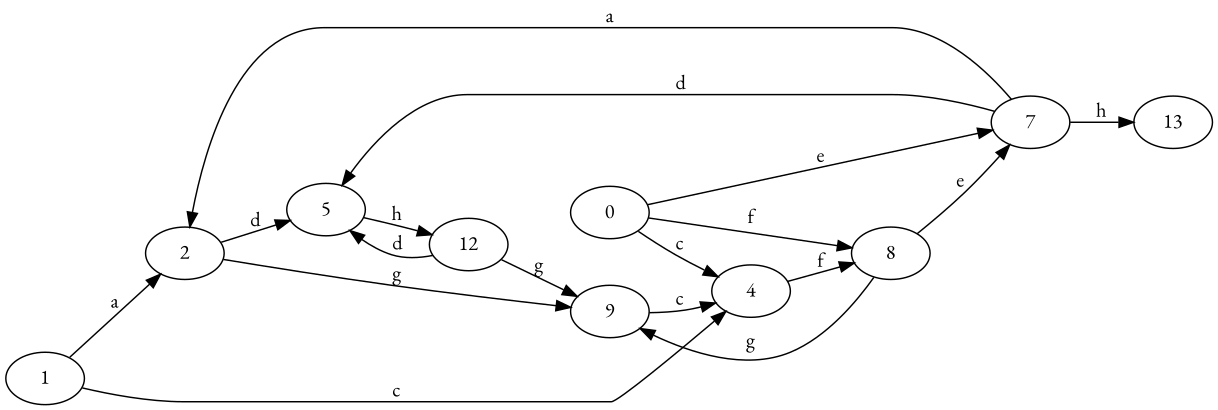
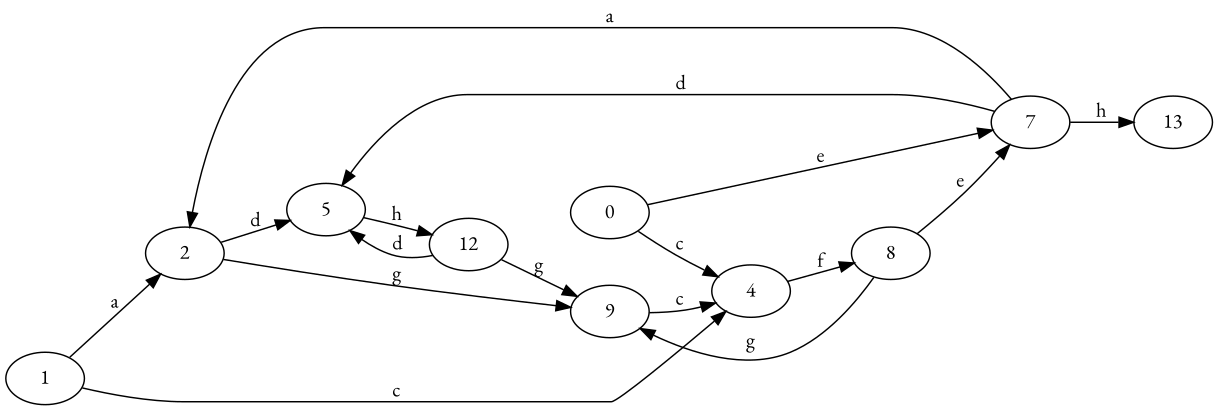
(743, 232) -> none
